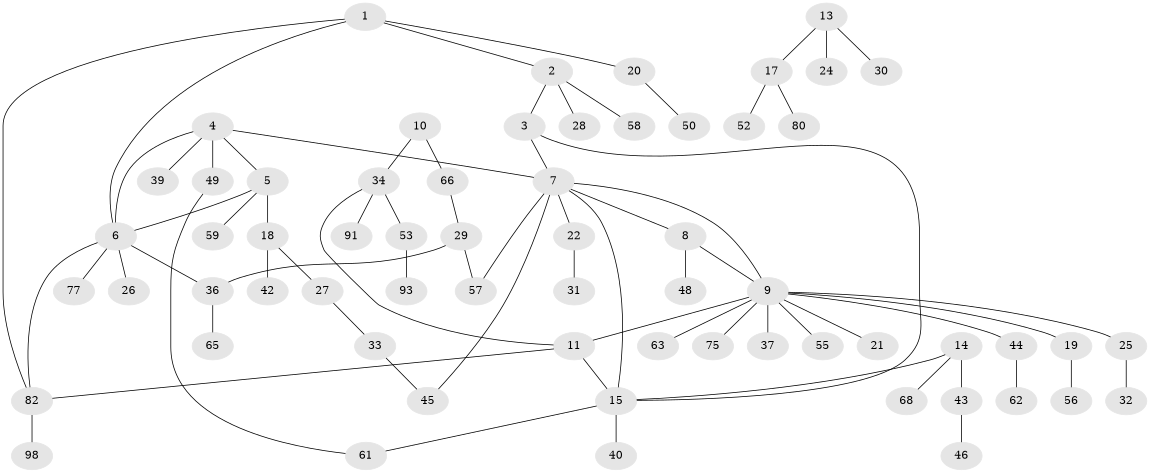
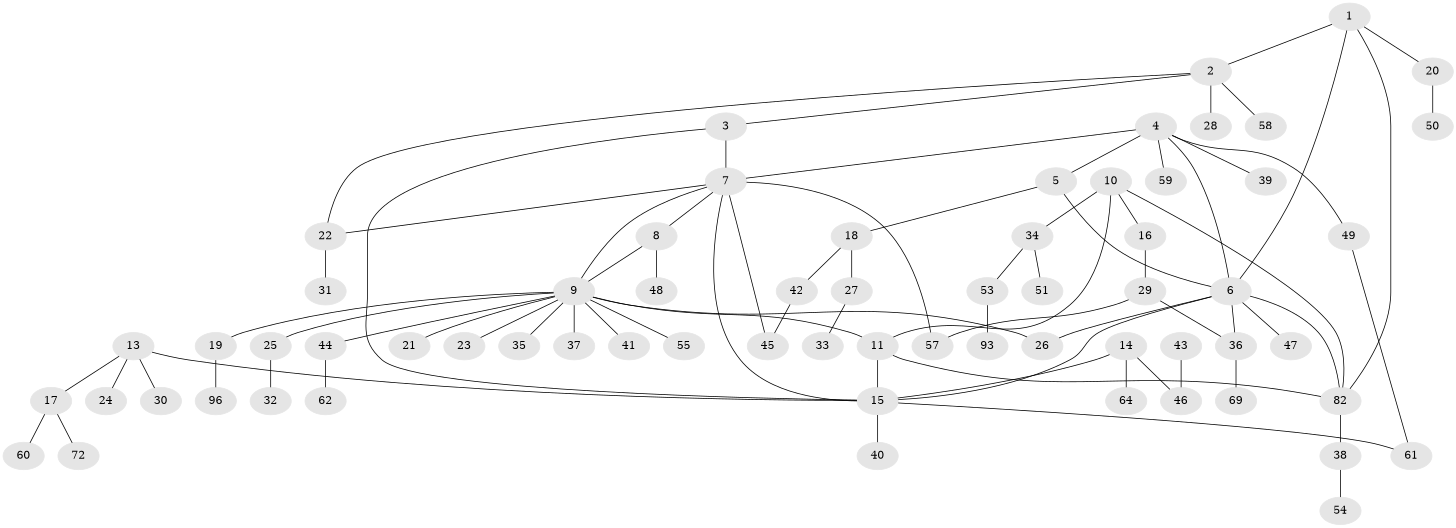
none -> (739, 105)
(744, 127) -> (79, 456)
(799, 127) -> (24, 456)
(448, 181) -> (1145, 236)
(240, 209) -> (1161, 154)
(352, 236) -> (1042, 291)
none -> (1261, 268)
(74, 291) -> (1291, 346)
(389, 310) -> (1036, 324)
none -> (811, 313)
(213, 346) -> (1236, 401)
none -> (629, 346)
(658, 346) -> (464, 346)
(713, 346) -> (519, 346)
none -> (1061, 364)
(401, 374) -> (780, 323)
(962, 374) -> (1154, 374)
none -> (503, 390)
(907, 401) -> (1126, 401)
(1071, 401) -> (216, 401)
(32, 456) -> (1340, 456)
none -> (1340, 511)
